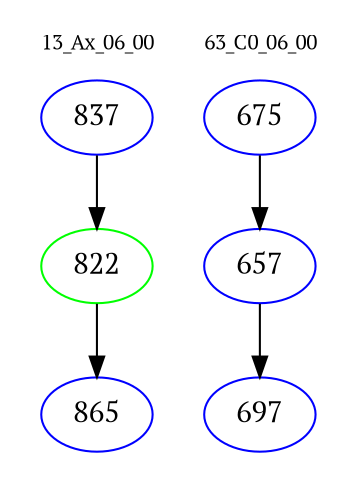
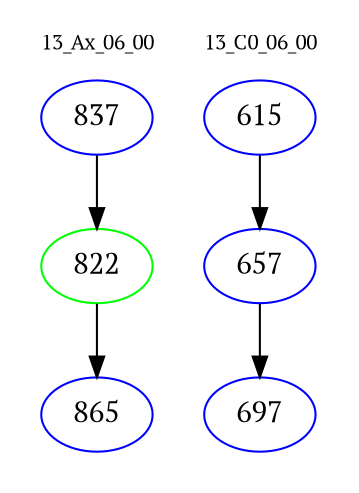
(261, 44) -> (261, 44)
(260, 118) -> (260, 118)
